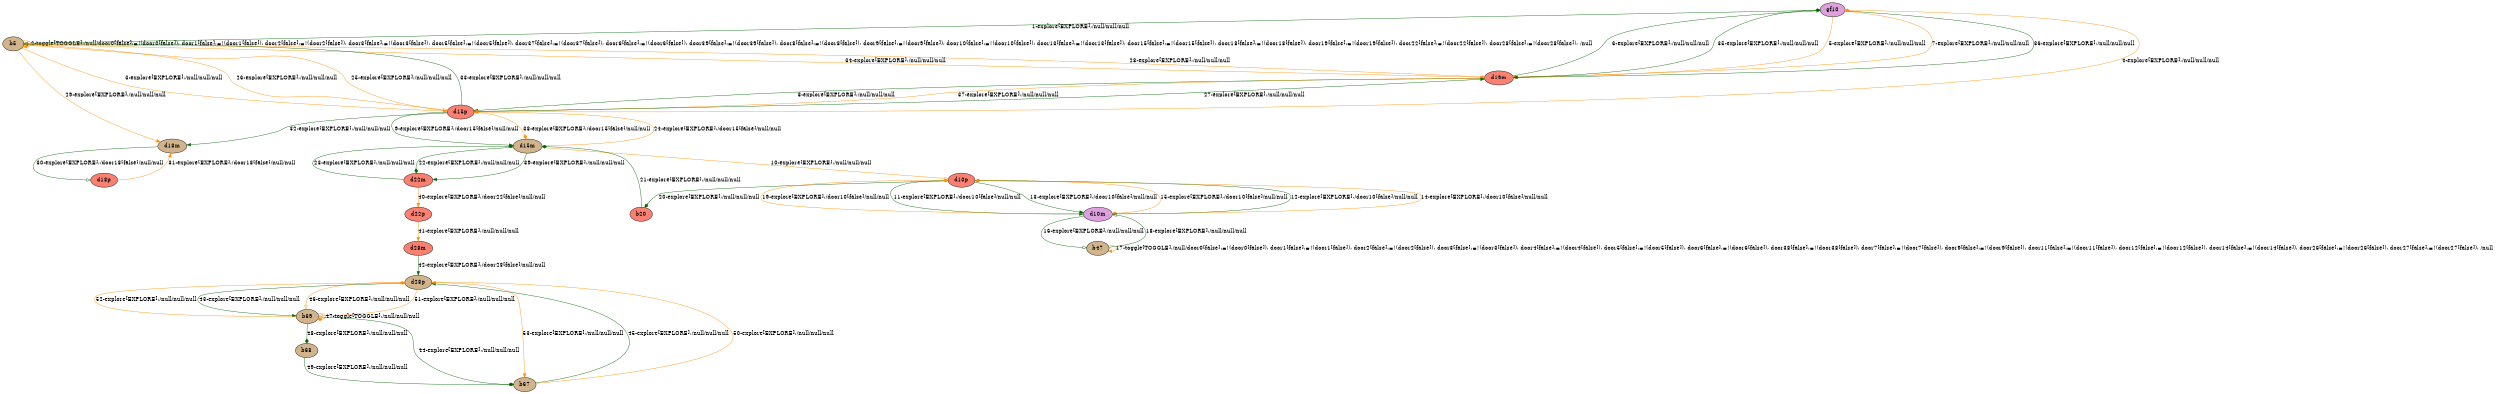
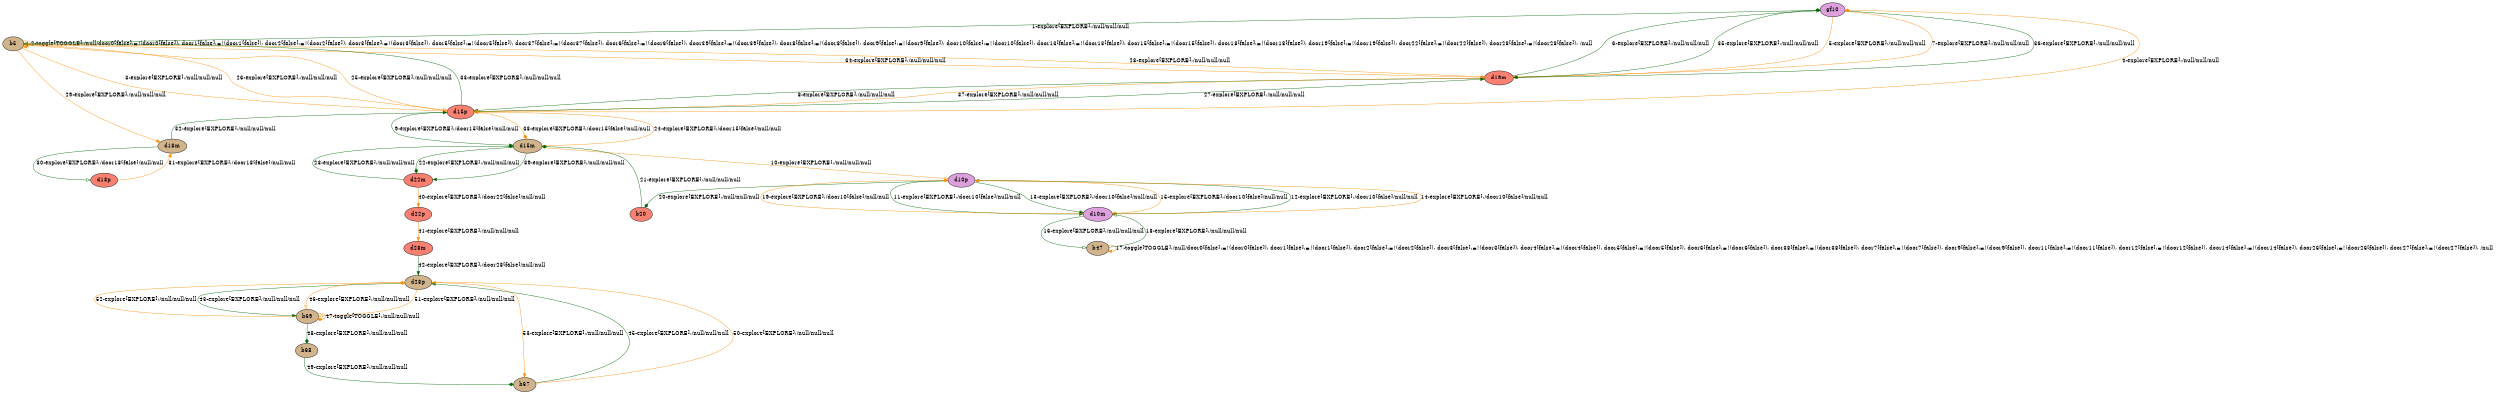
(318, 122) -> (302, 116)
(962, 180) -> (962, 180)
(414, 347) -> none
